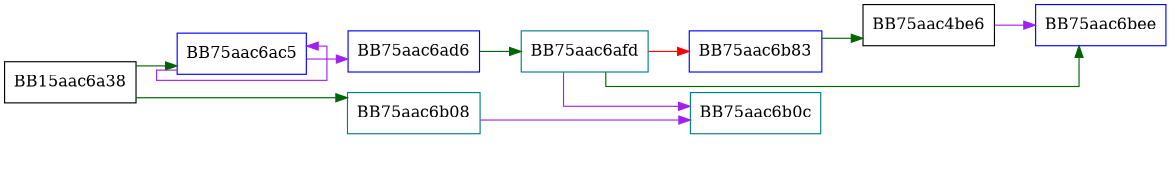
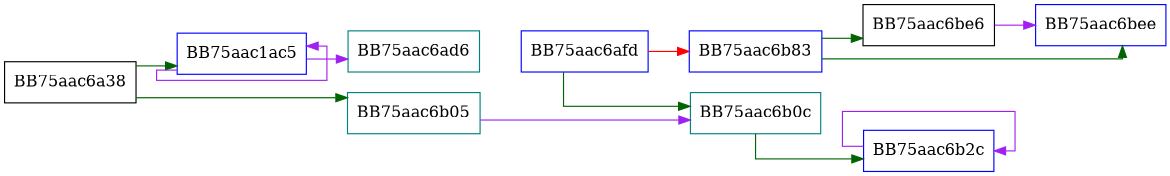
(929, 25) -> (929, 25)
(414, 51) -> (414, 51)
(495, 51) -> none
(585, 51) -> (585, 51)
(242, 54) -> (242, 54)
(70, 82) -> (70, 82)
(850, 86) -> (973, 59)
(604, 106) -> (604, 106)
(414, 113) -> (414, 113)
none -> (929, 151)
